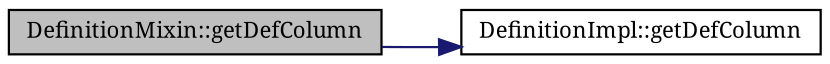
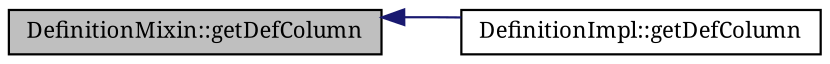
(410, 47) -> (433, 17)
